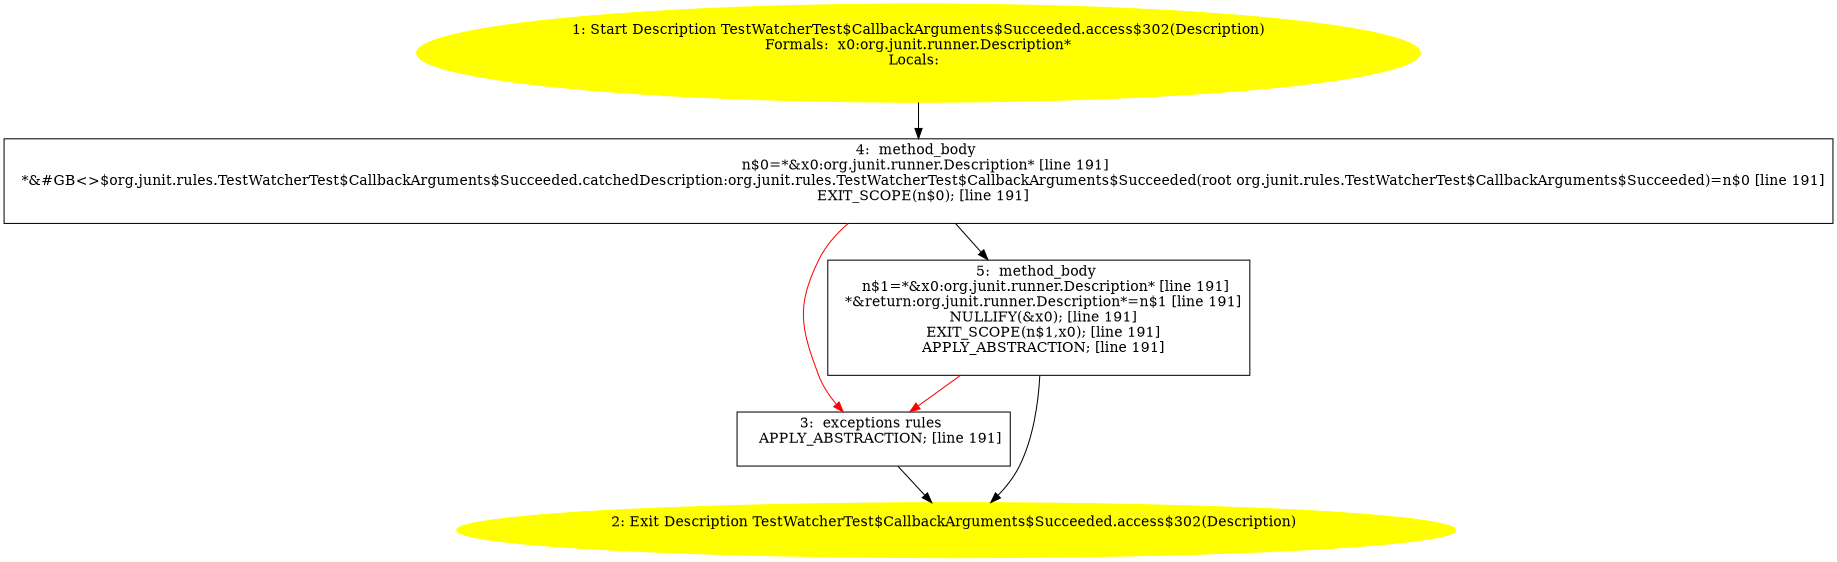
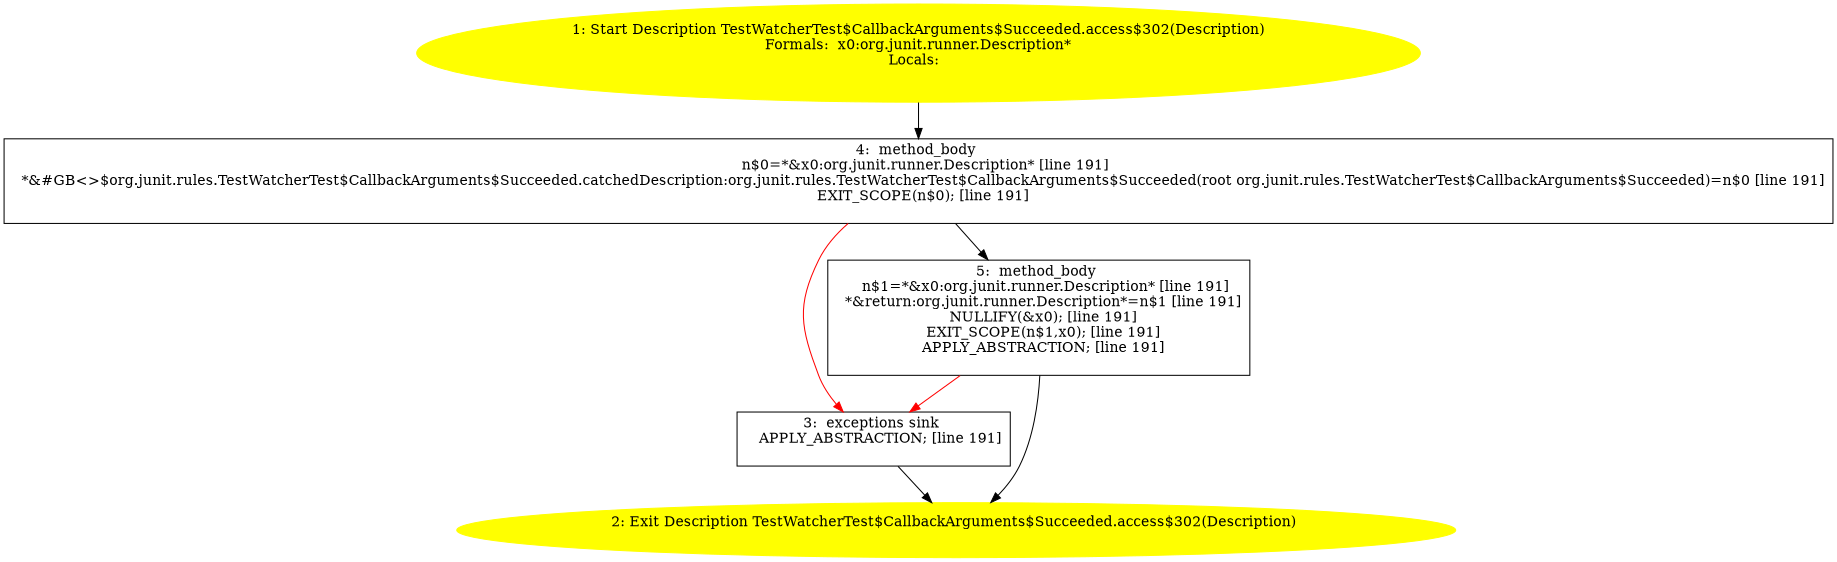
(874, 439) -> (874, 439)
